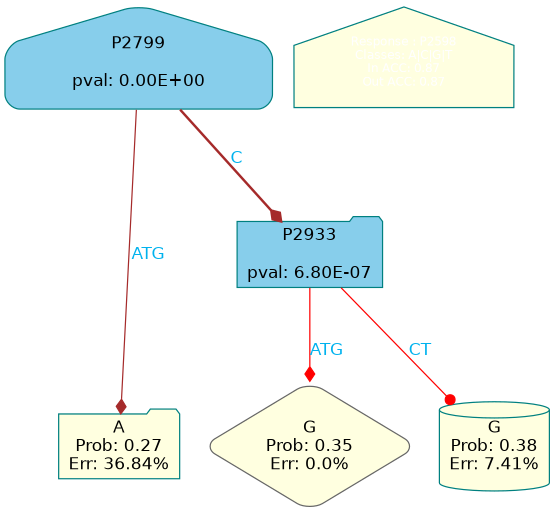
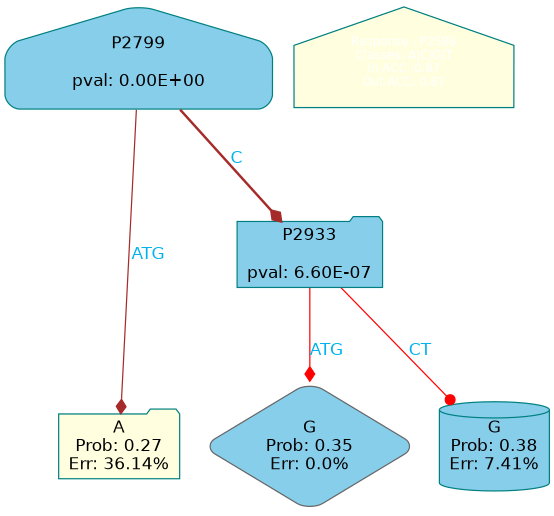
(310, 254) -> (310, 254)
(119, 446) -> (119, 446)
(310, 446) -> (310, 446)
(494, 446) -> (494, 446)
